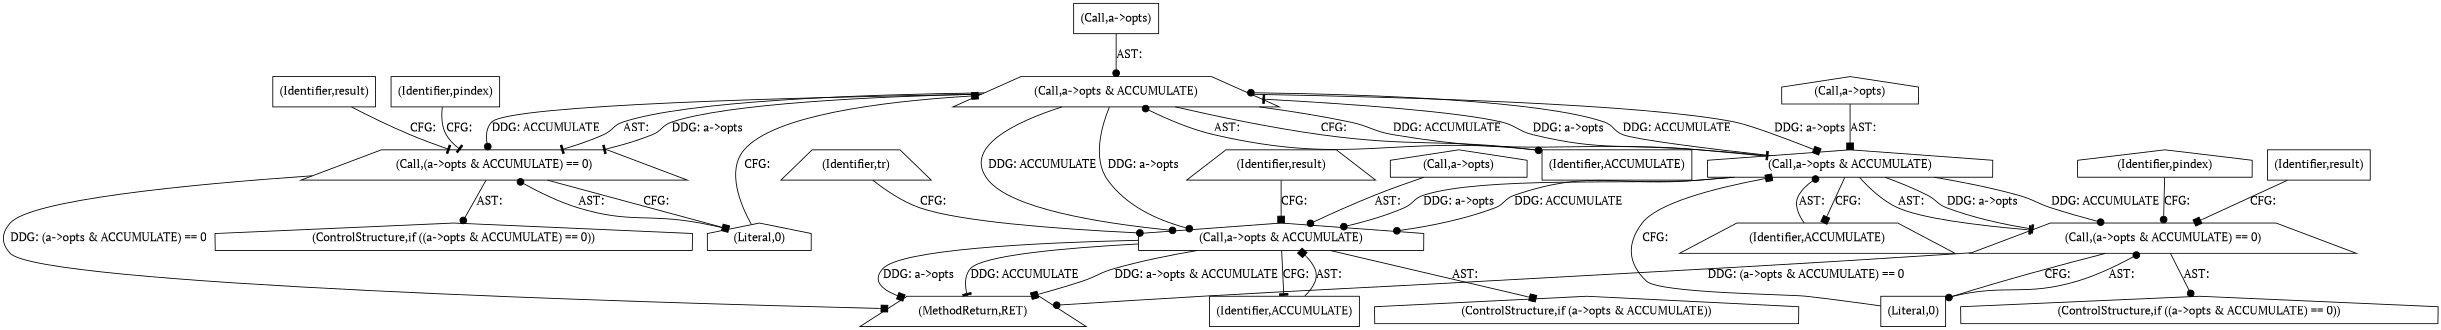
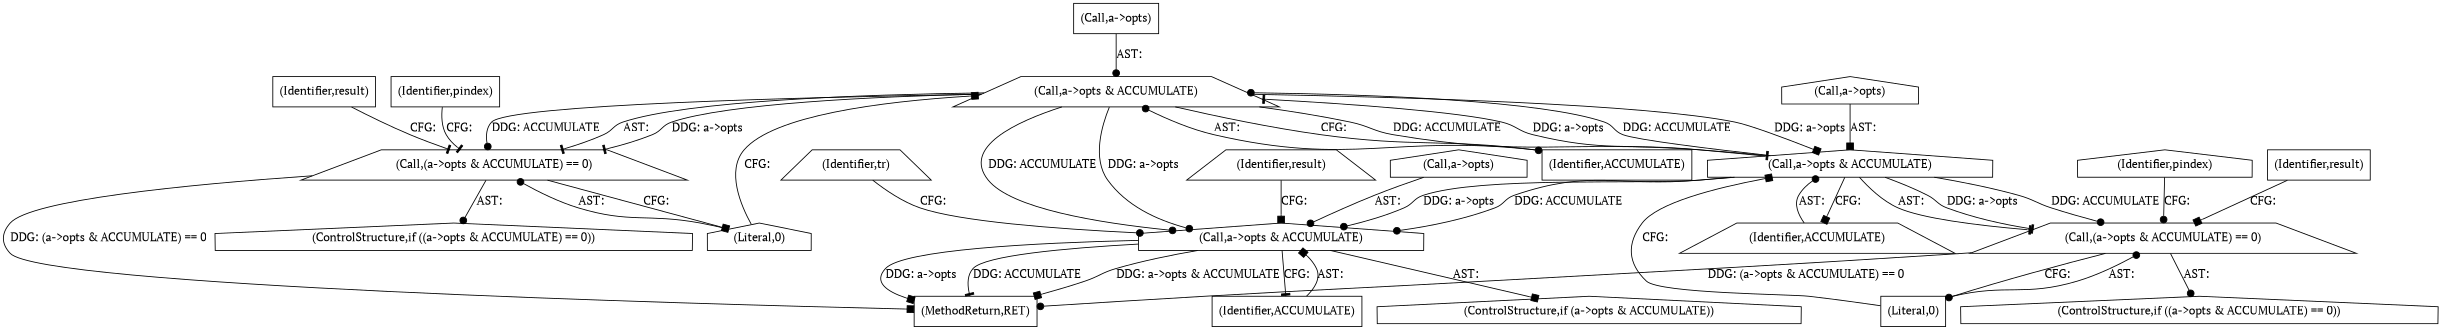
(973, 311) -> (976, 311)
